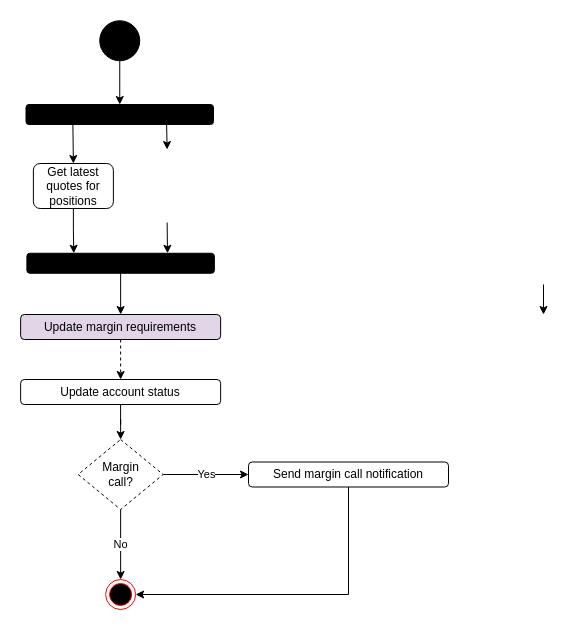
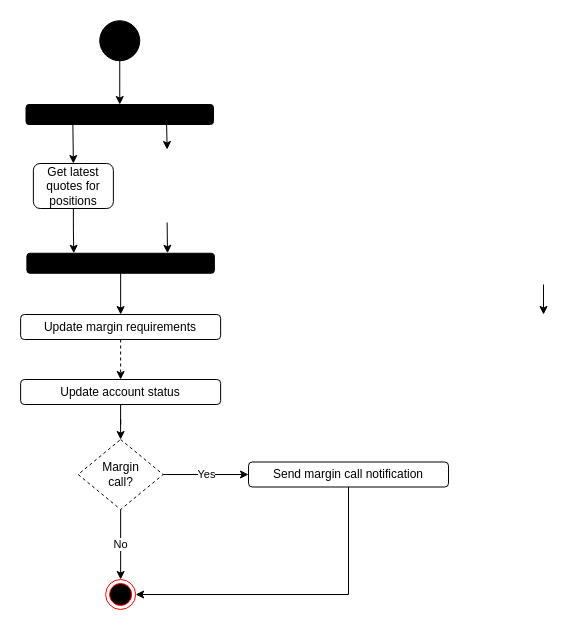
(121, 327) -> (121, 327)
